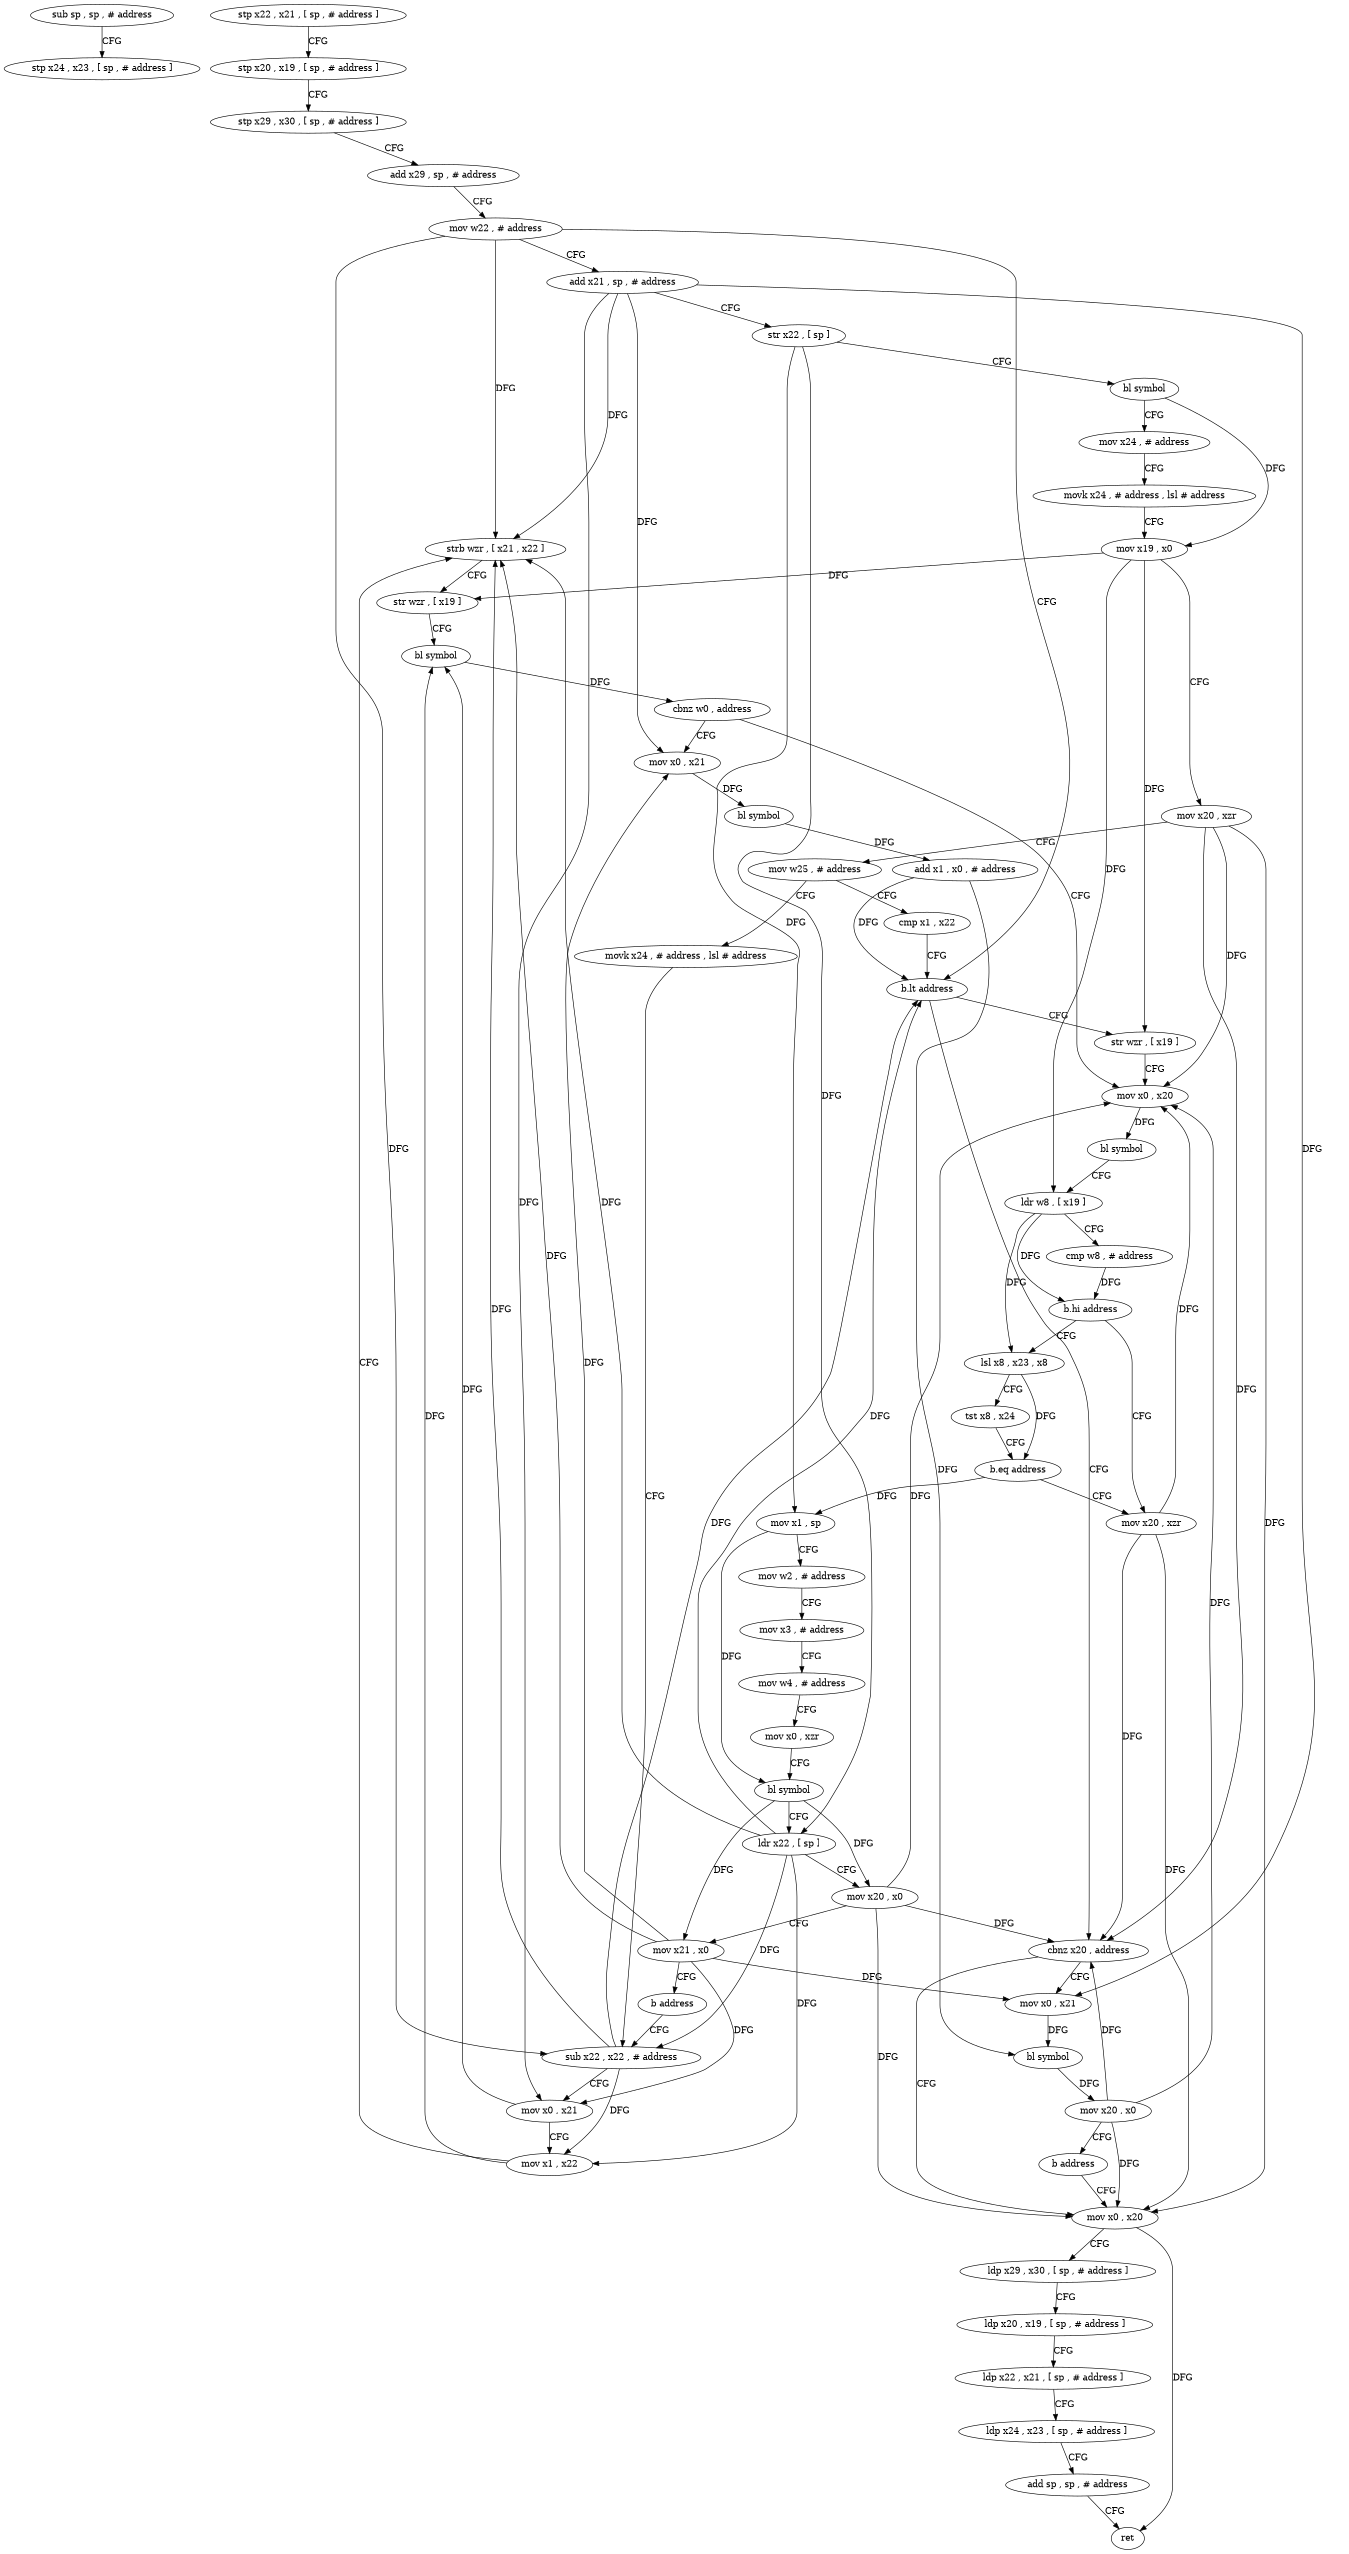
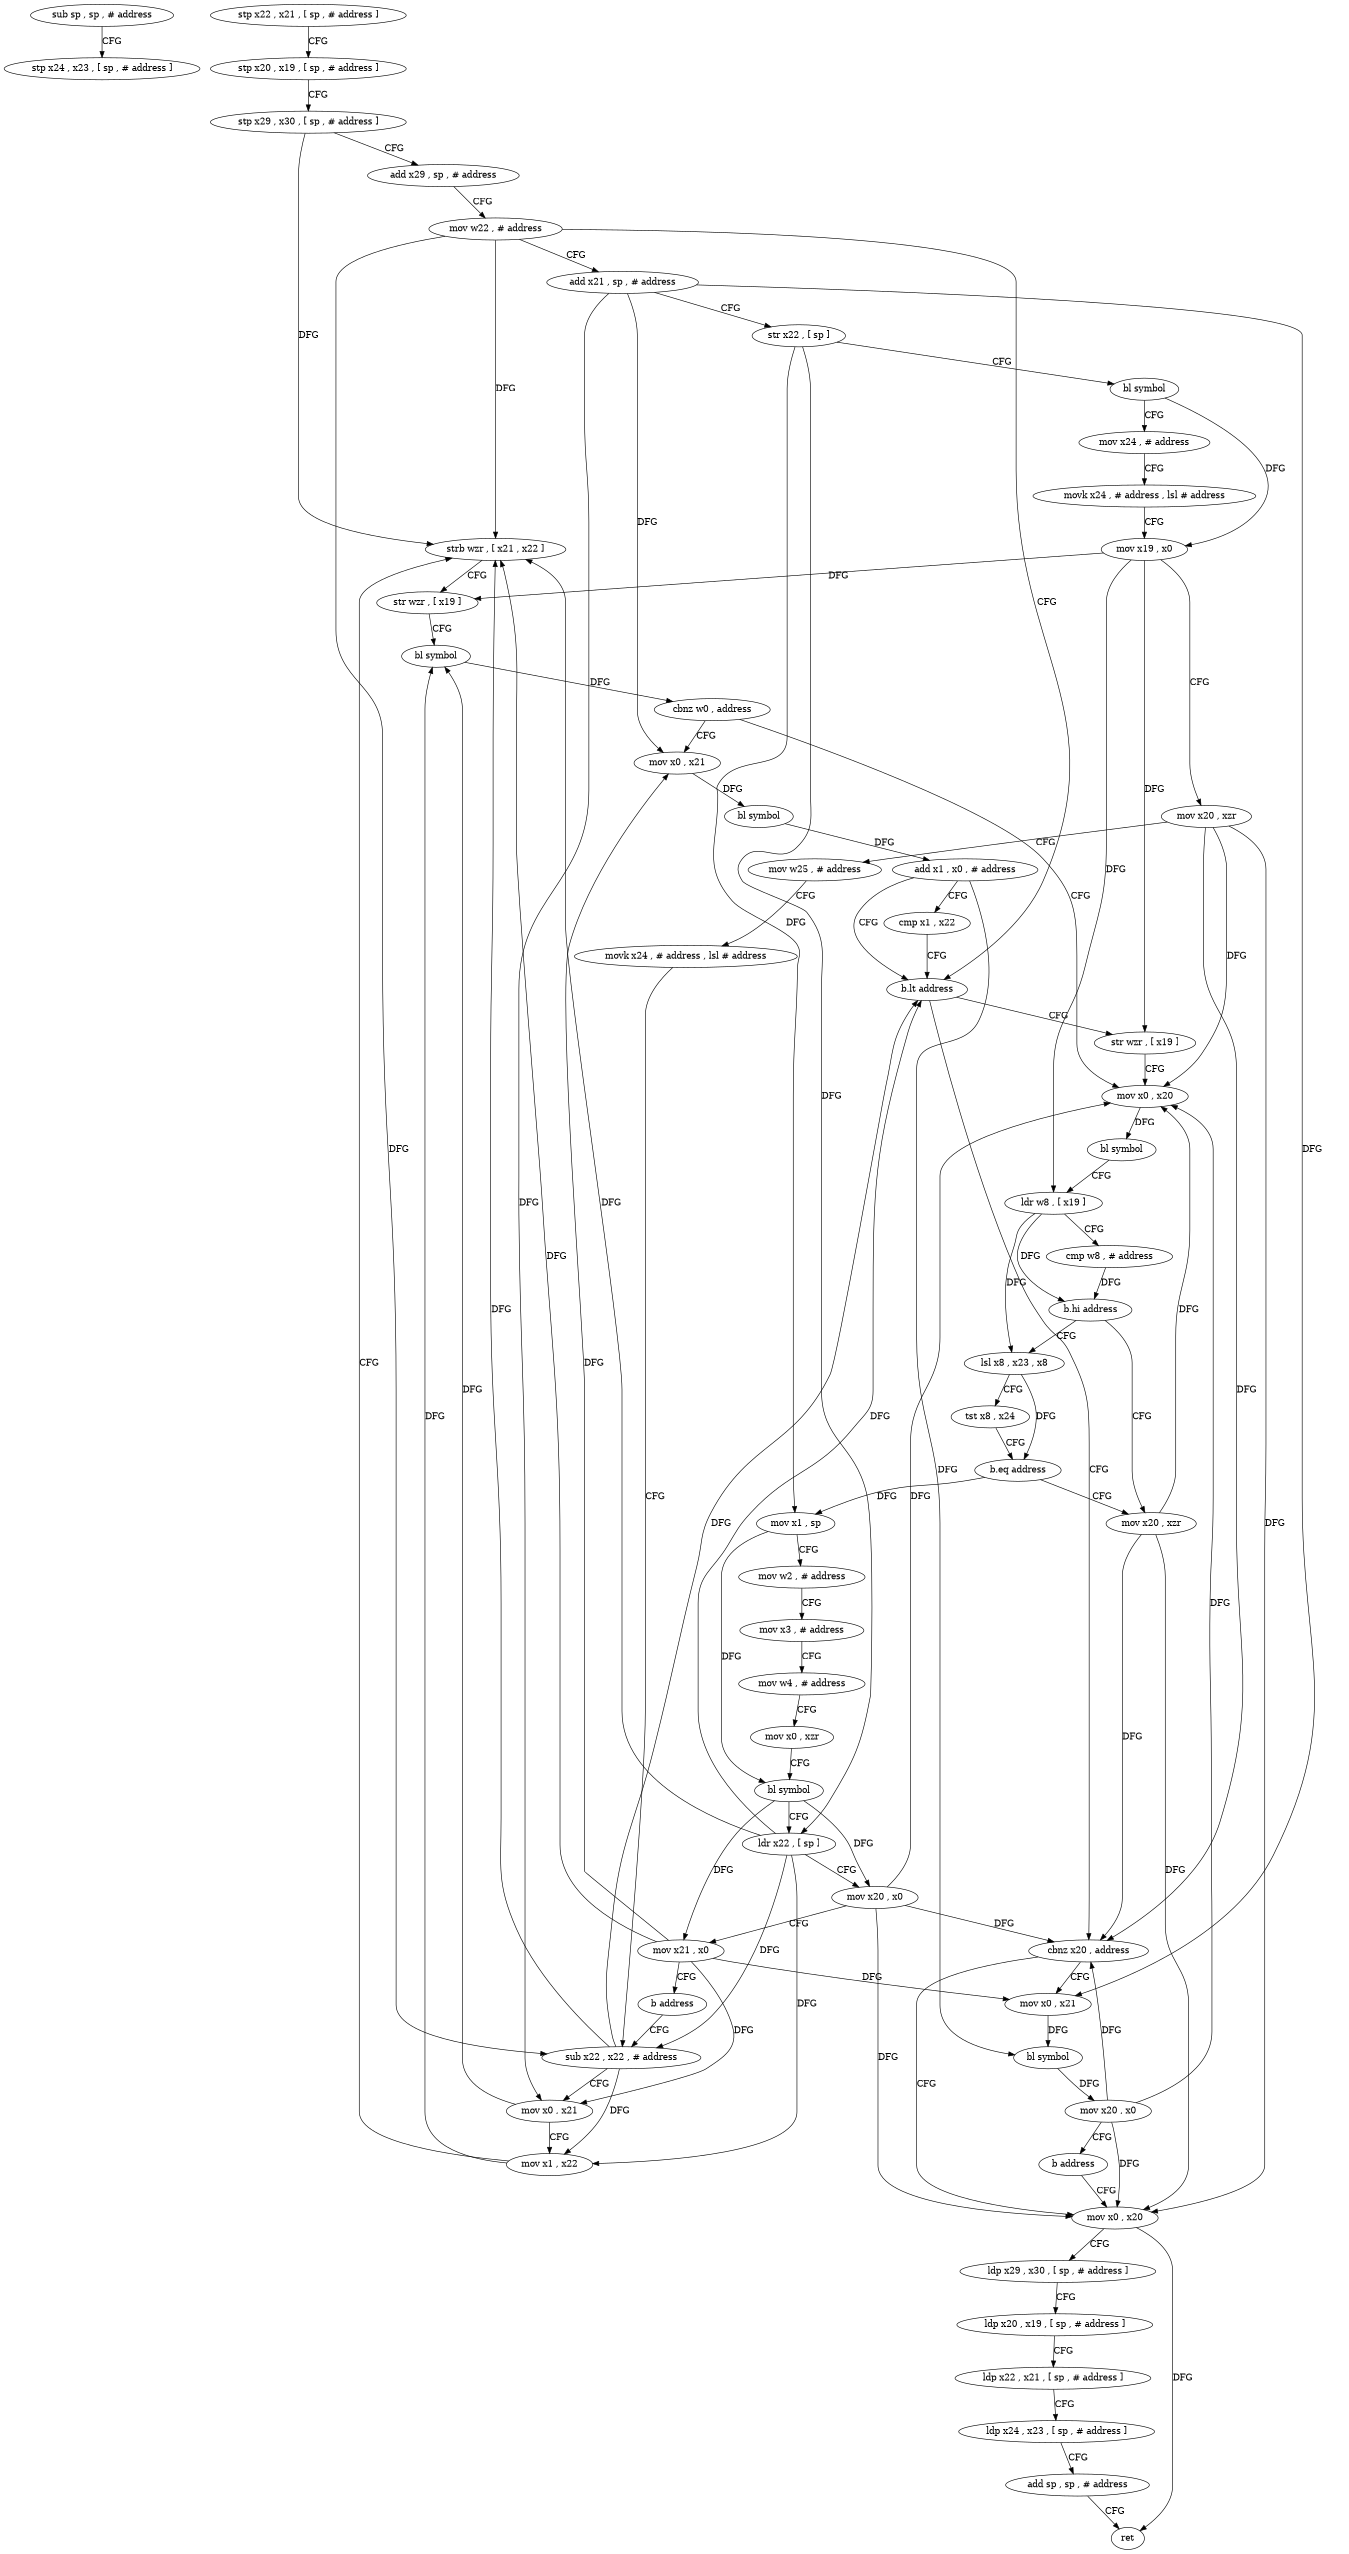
(606, 431) -> (298, 386)
(867, 895) -> (948, 894)
(868, 923) -> (868, 923)
